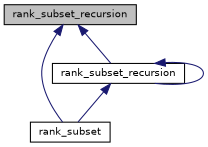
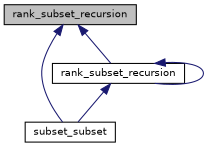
(70, 132) -> (70, 132)
